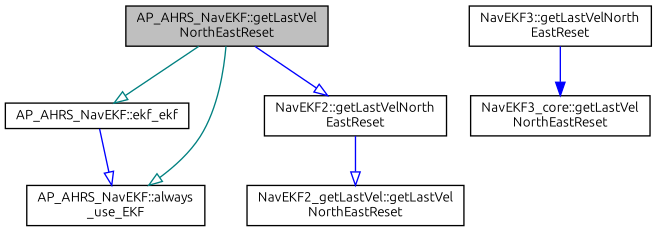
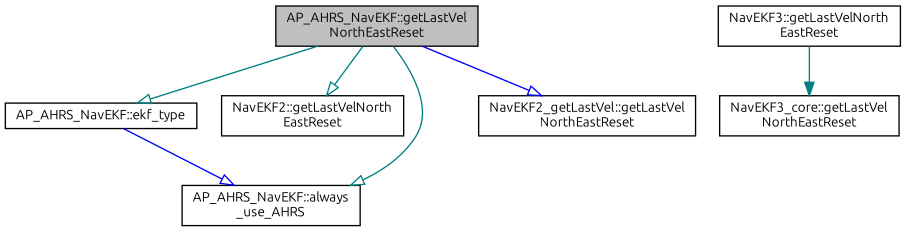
(560, 64) -> (809, 64)
(286, 67) -> (349, 65)
(97, 116) -> (101, 116)
(355, 154) -> (476, 68)
(116, 206) -> (271, 206)
